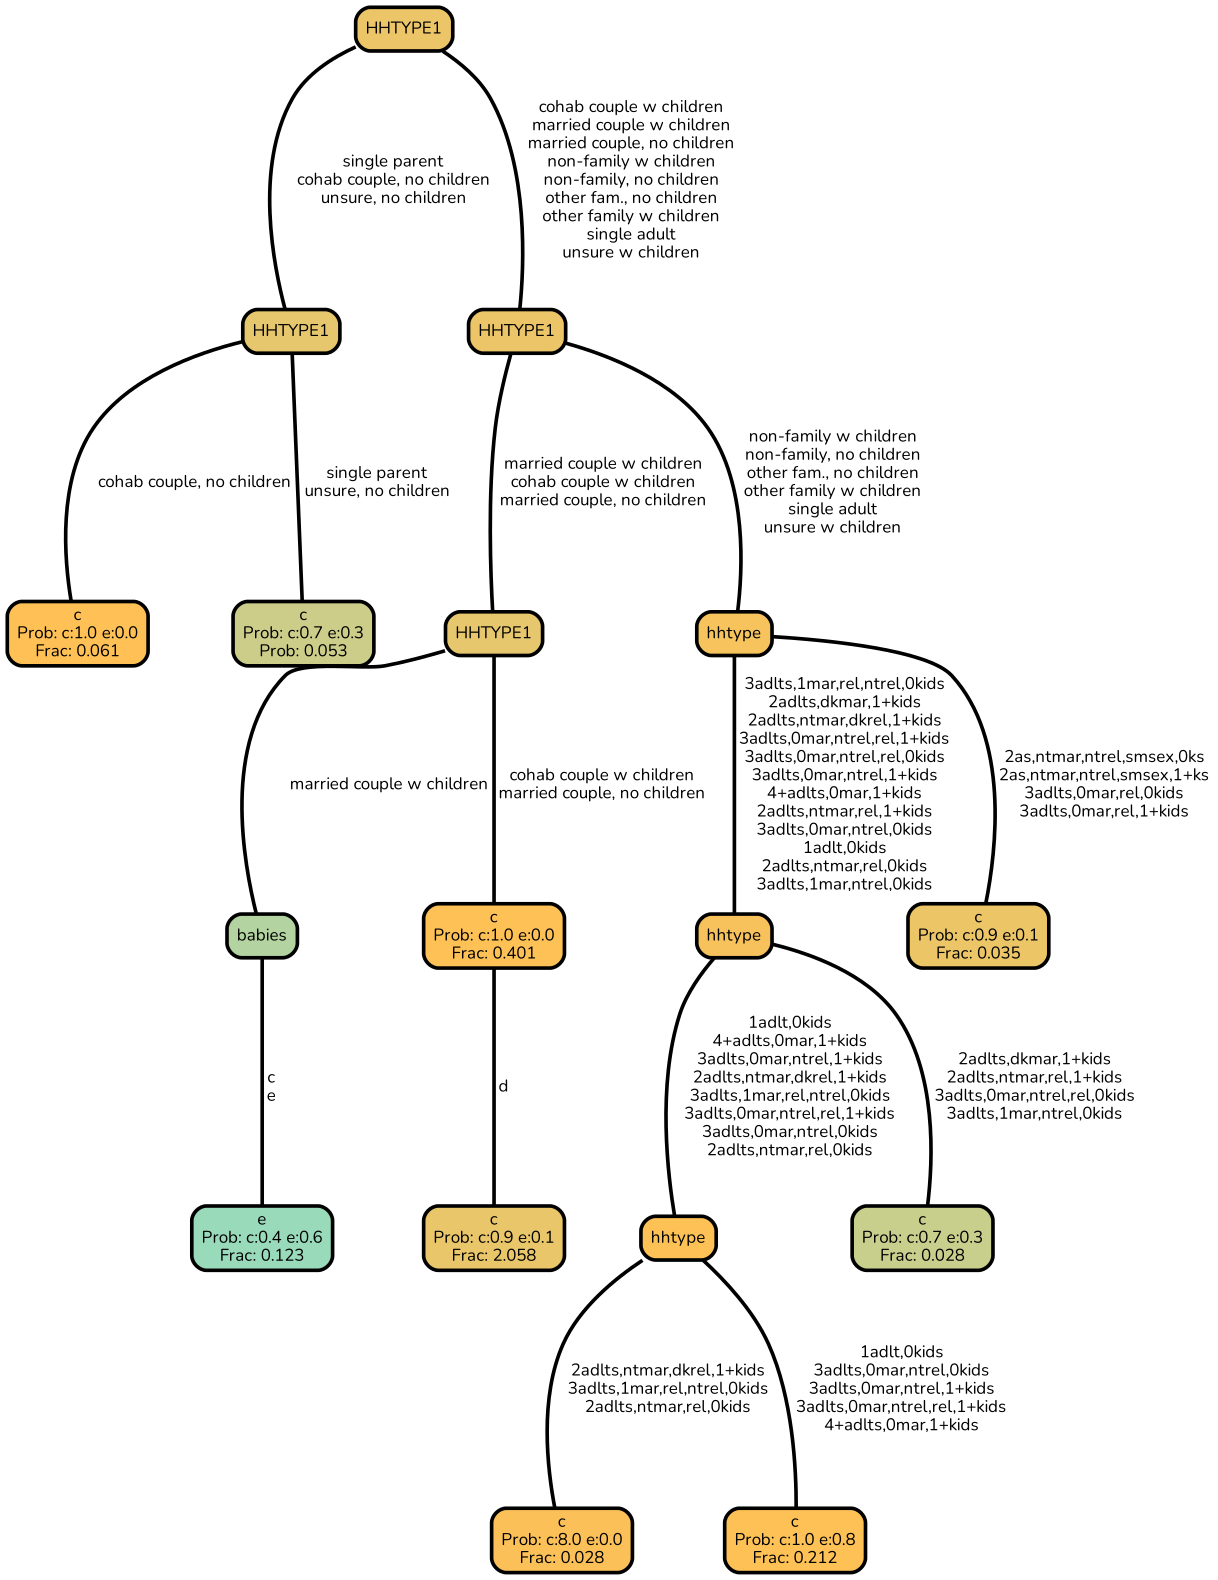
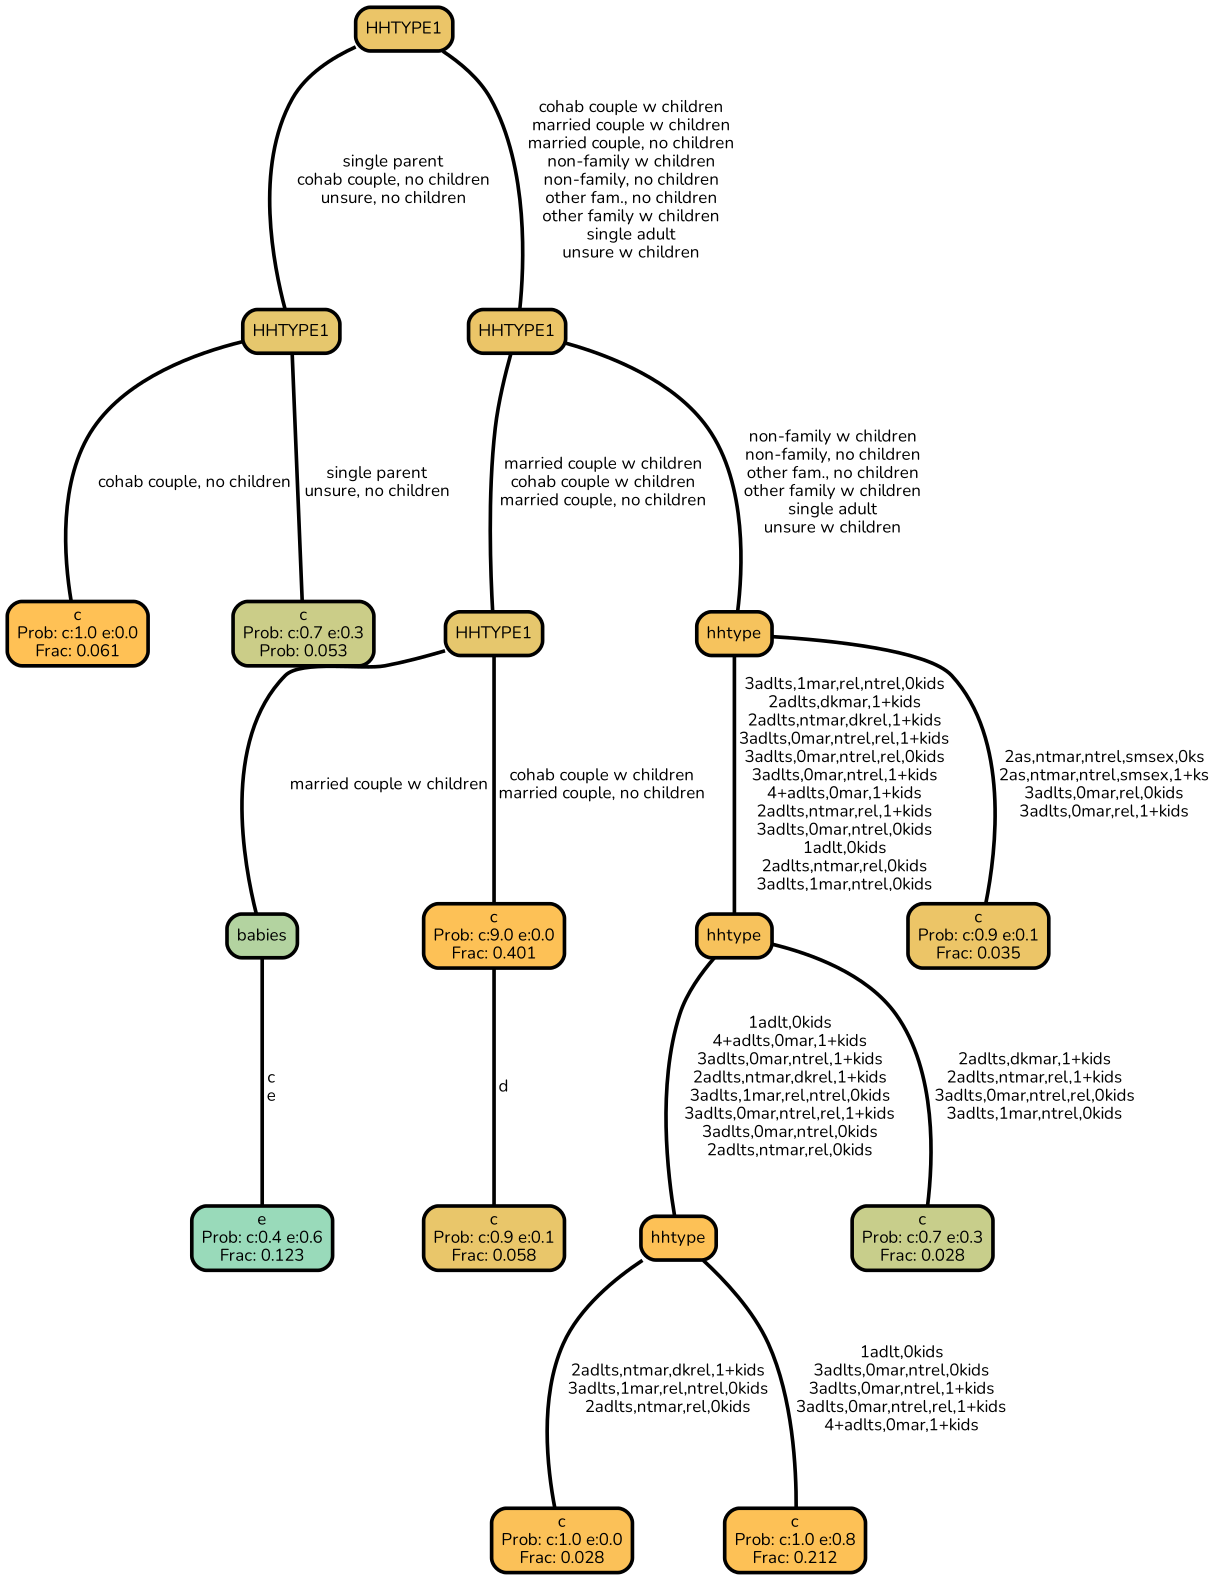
(494, 936) -> (494, 936)
(494, 1238) -> (494, 1238)
(562, 1540) -> (562, 1540)
